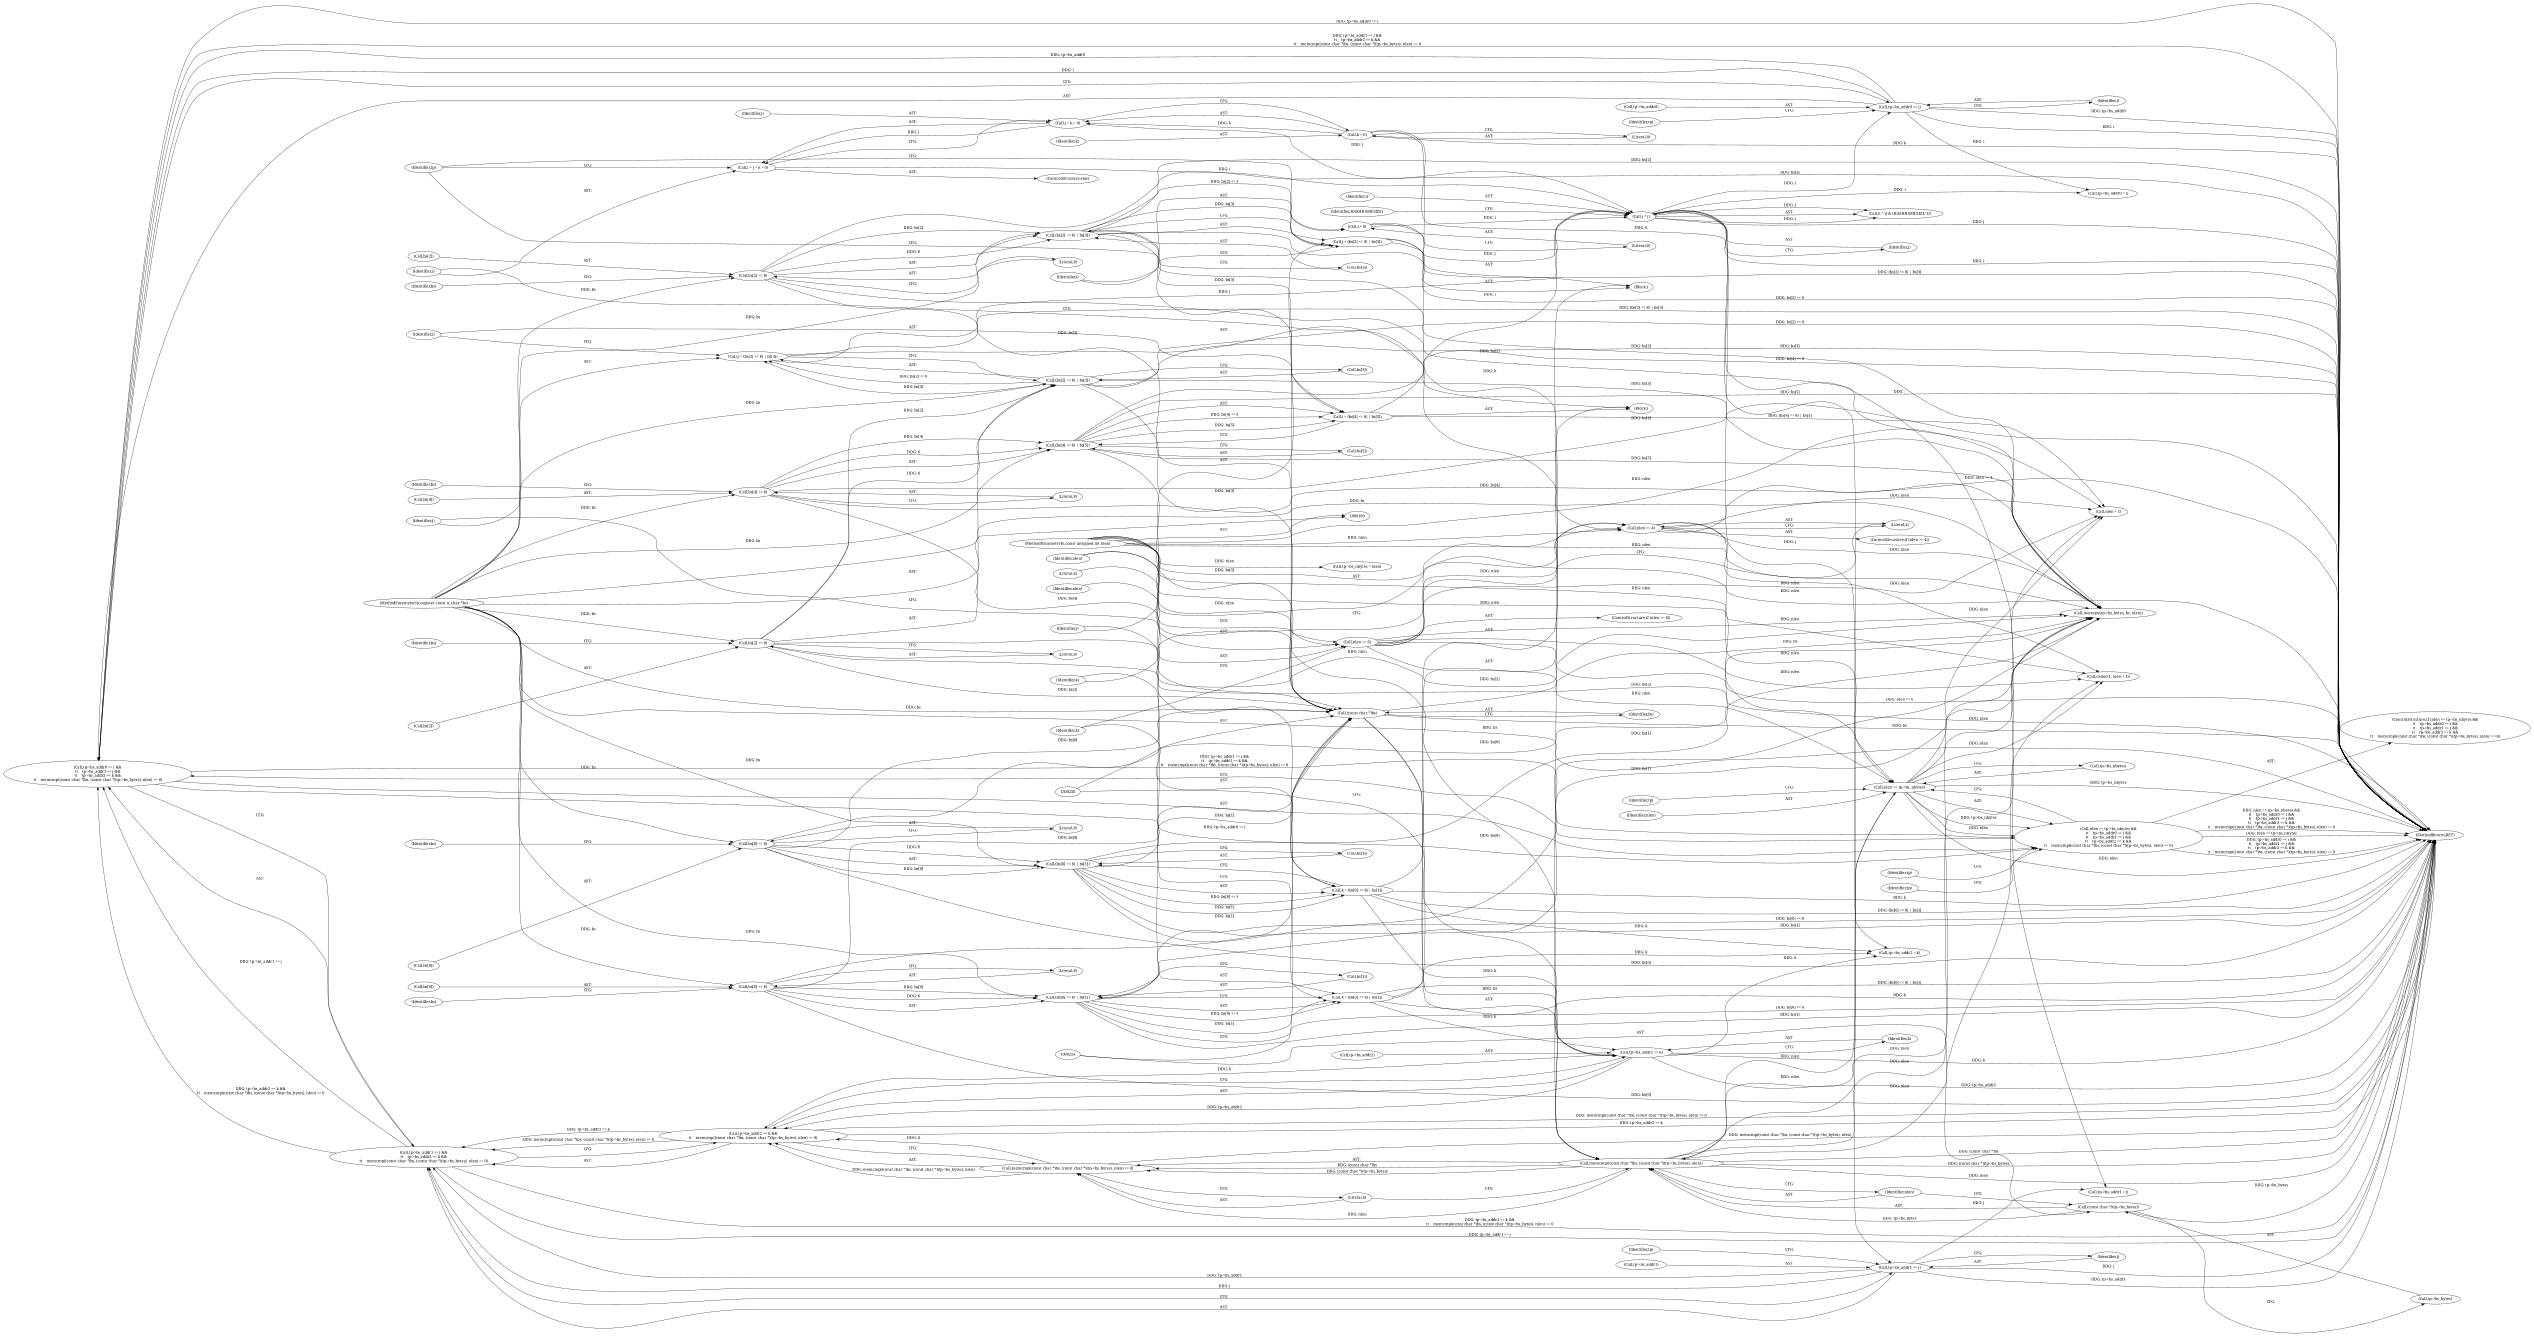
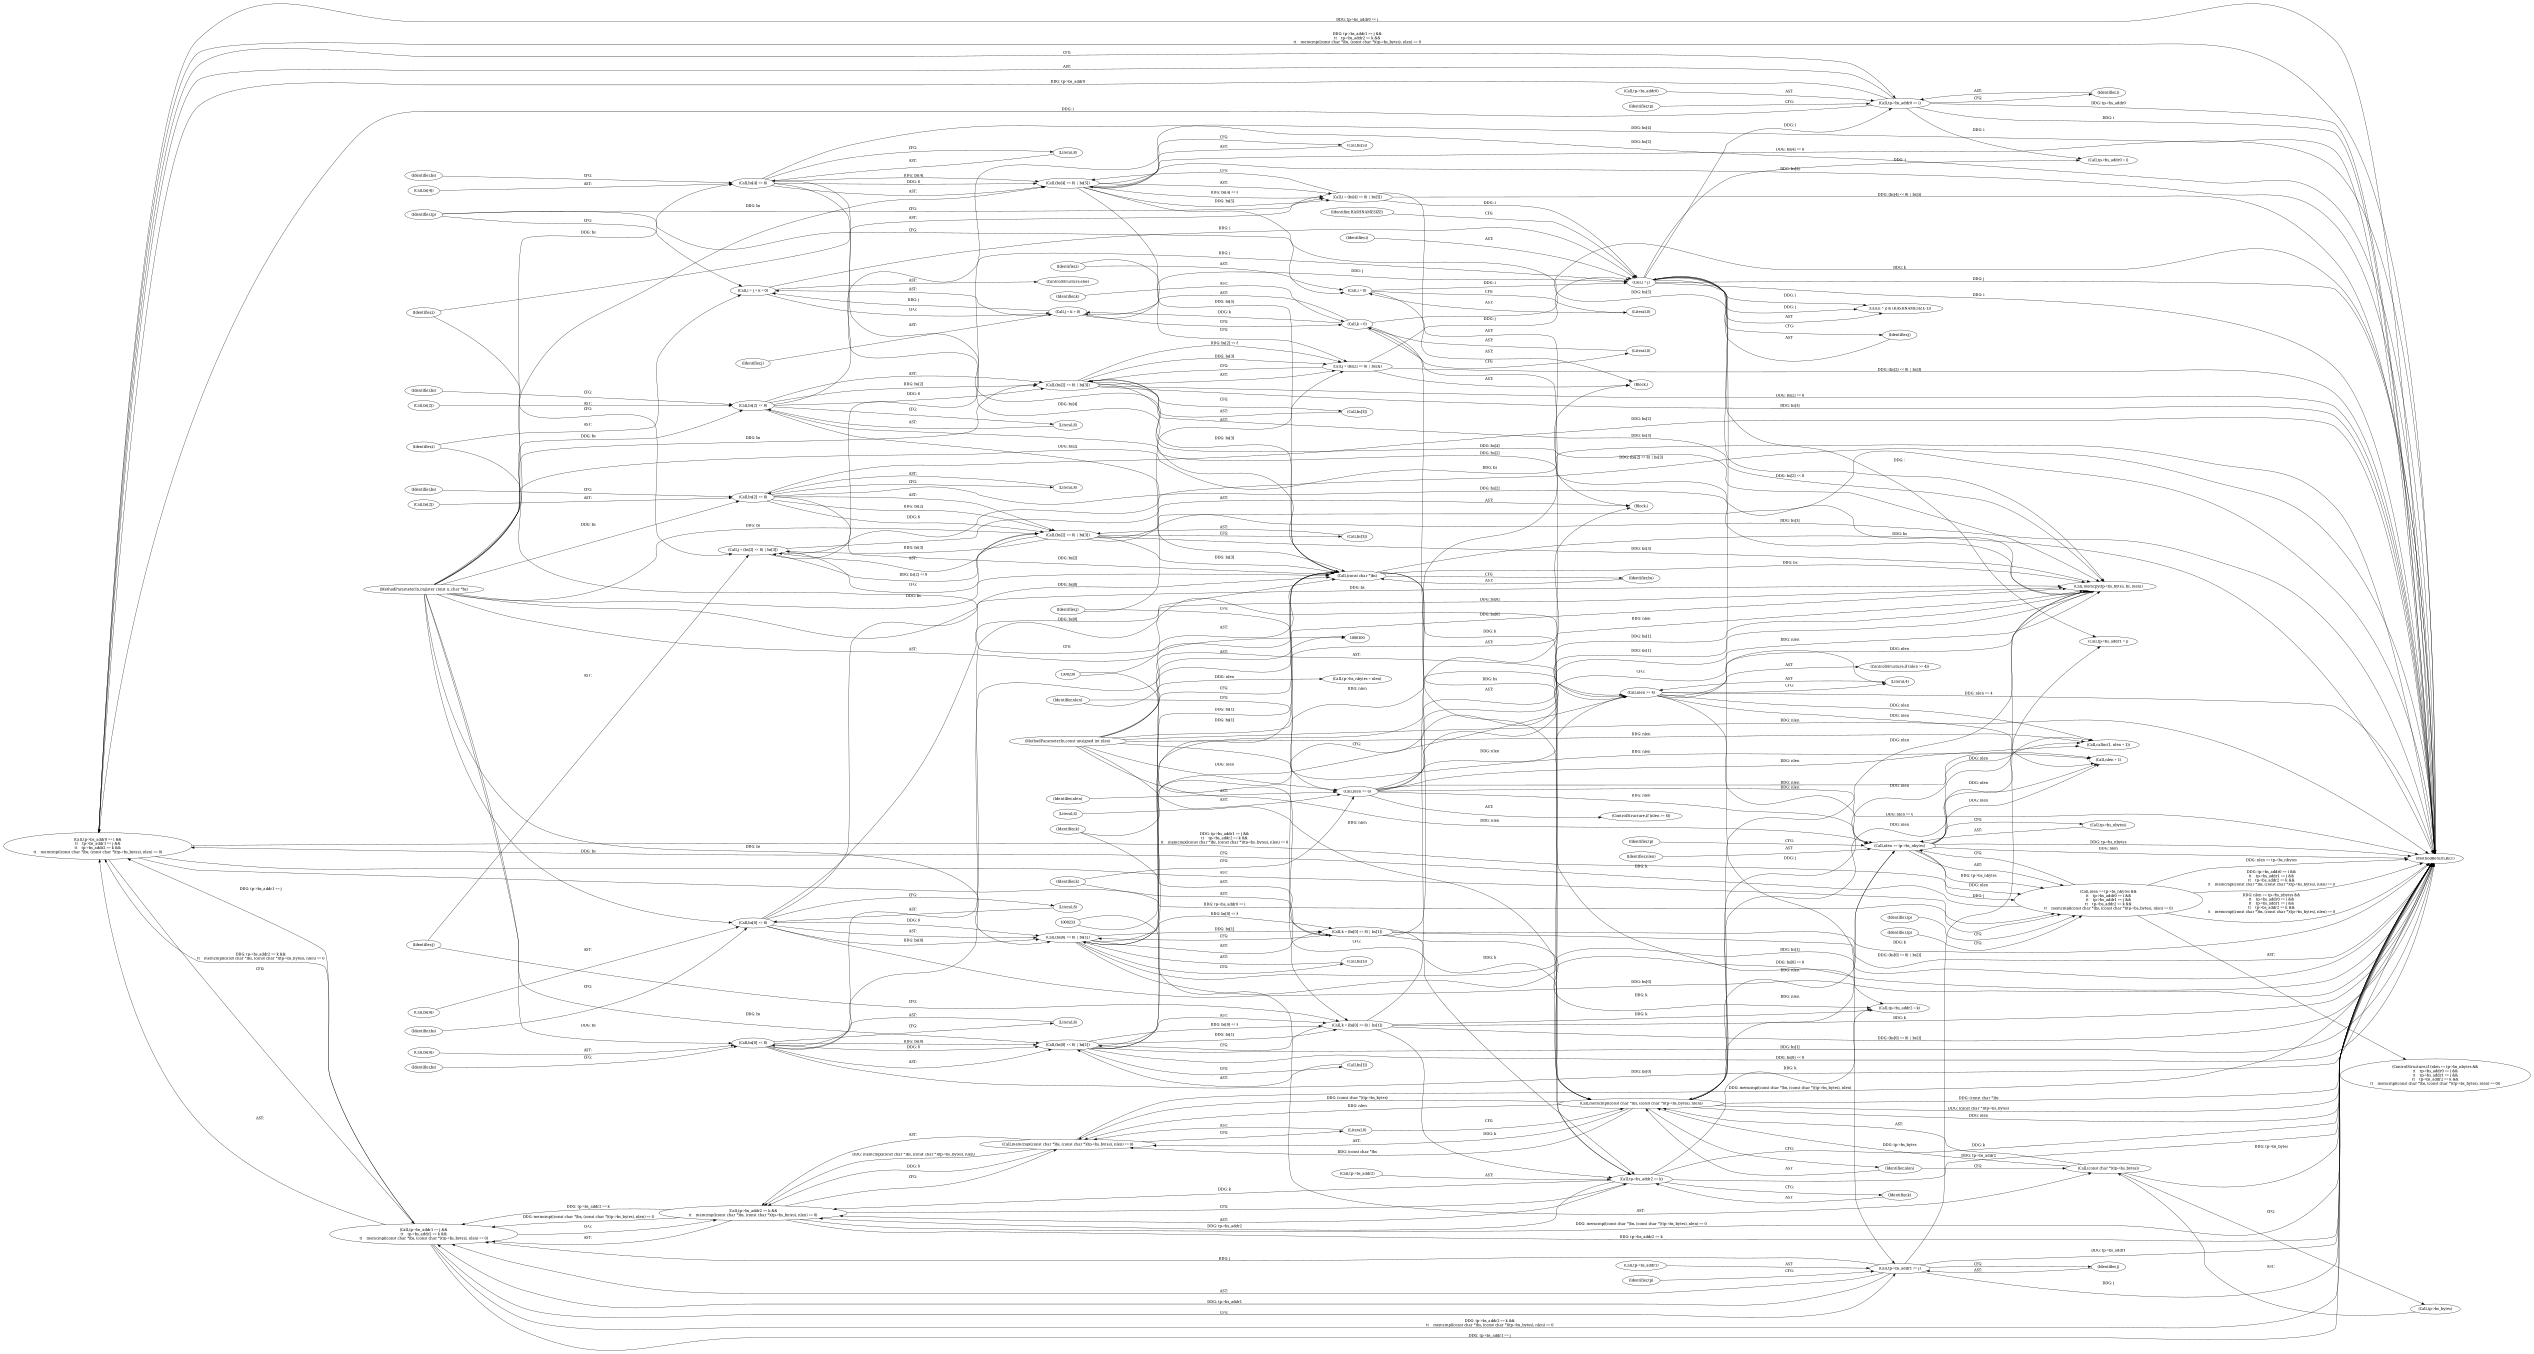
(1762, 418) -> (2175, 196)
